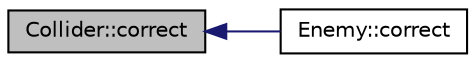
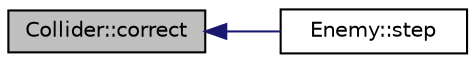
(374, 31) -> (374, 31)
